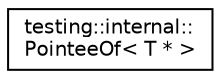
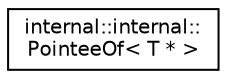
(110, 39) -> (113, 39)
